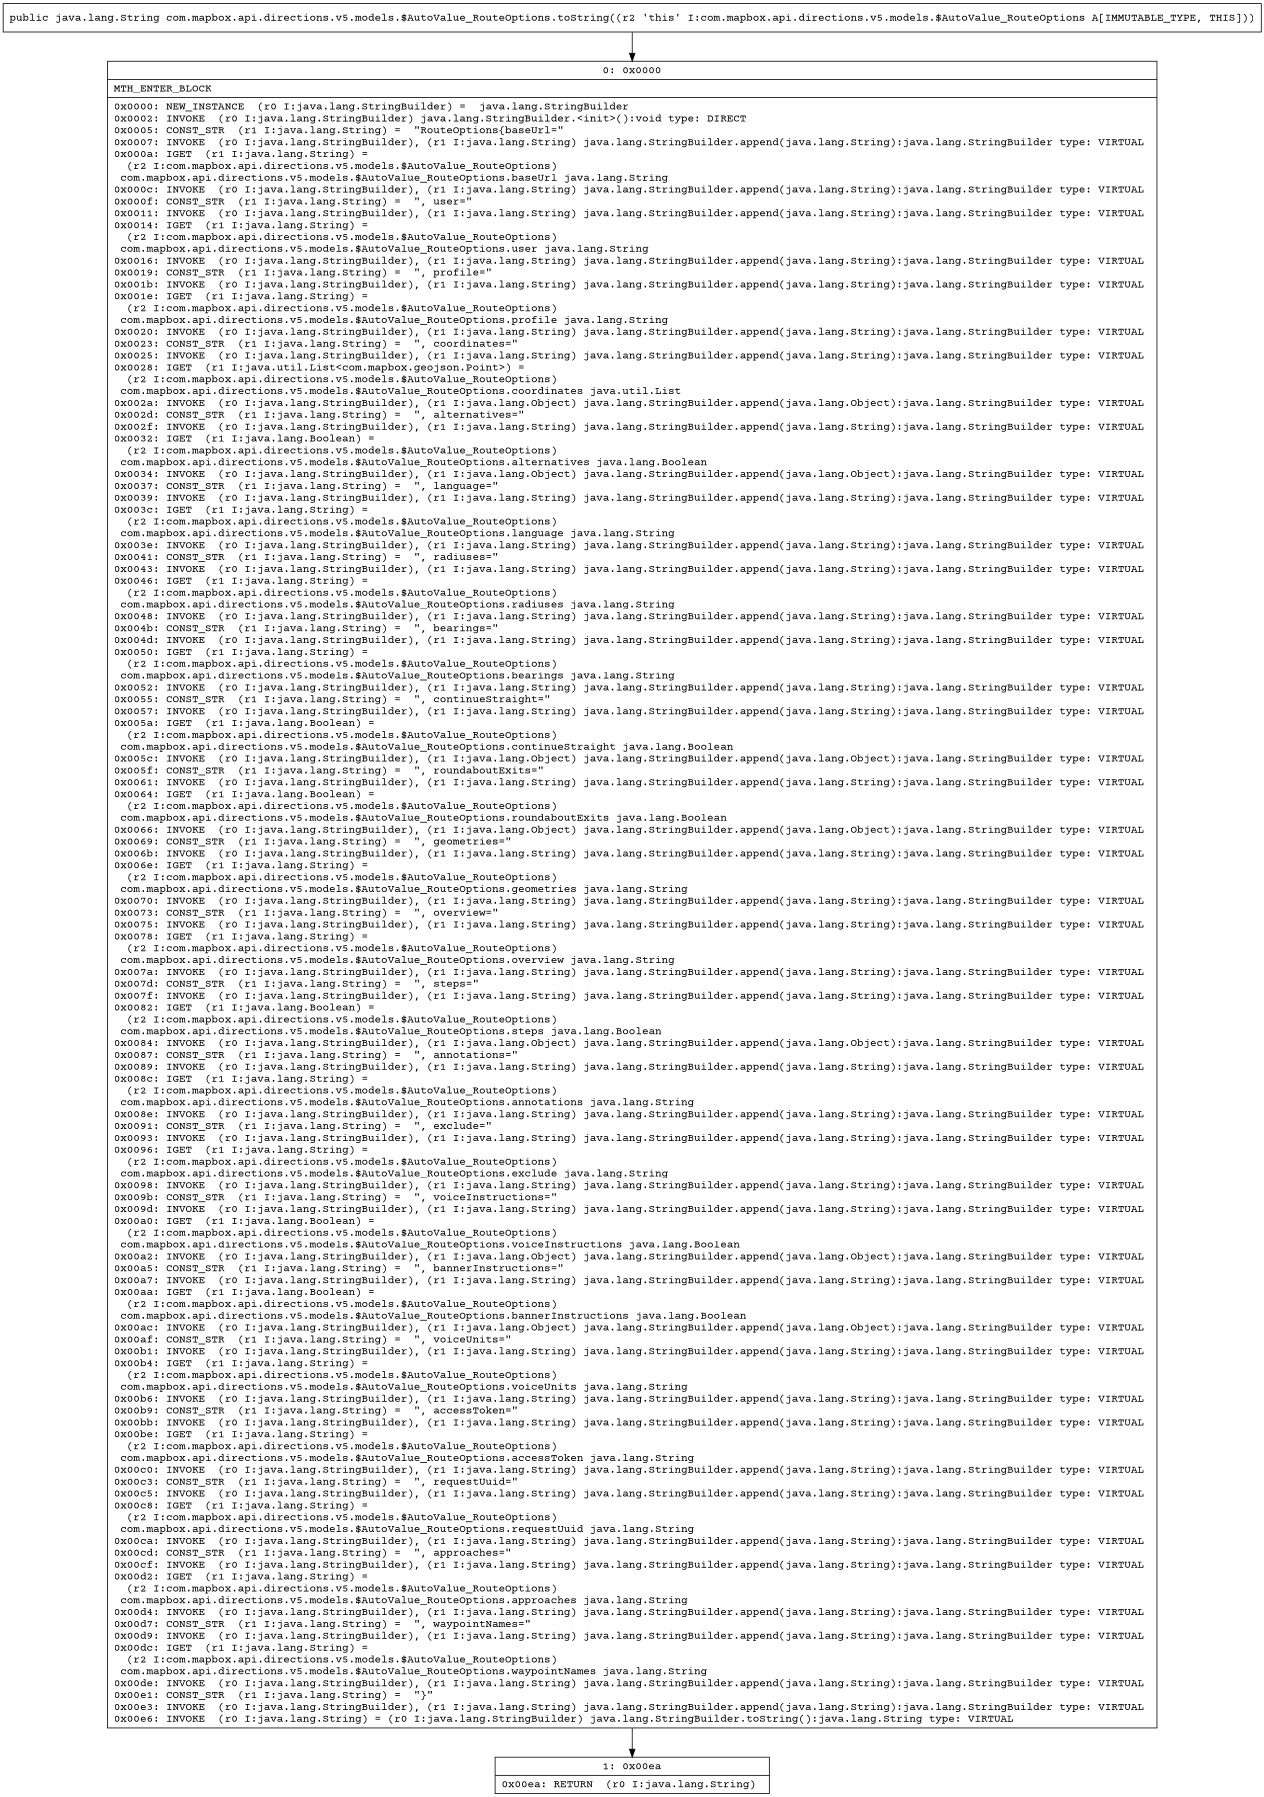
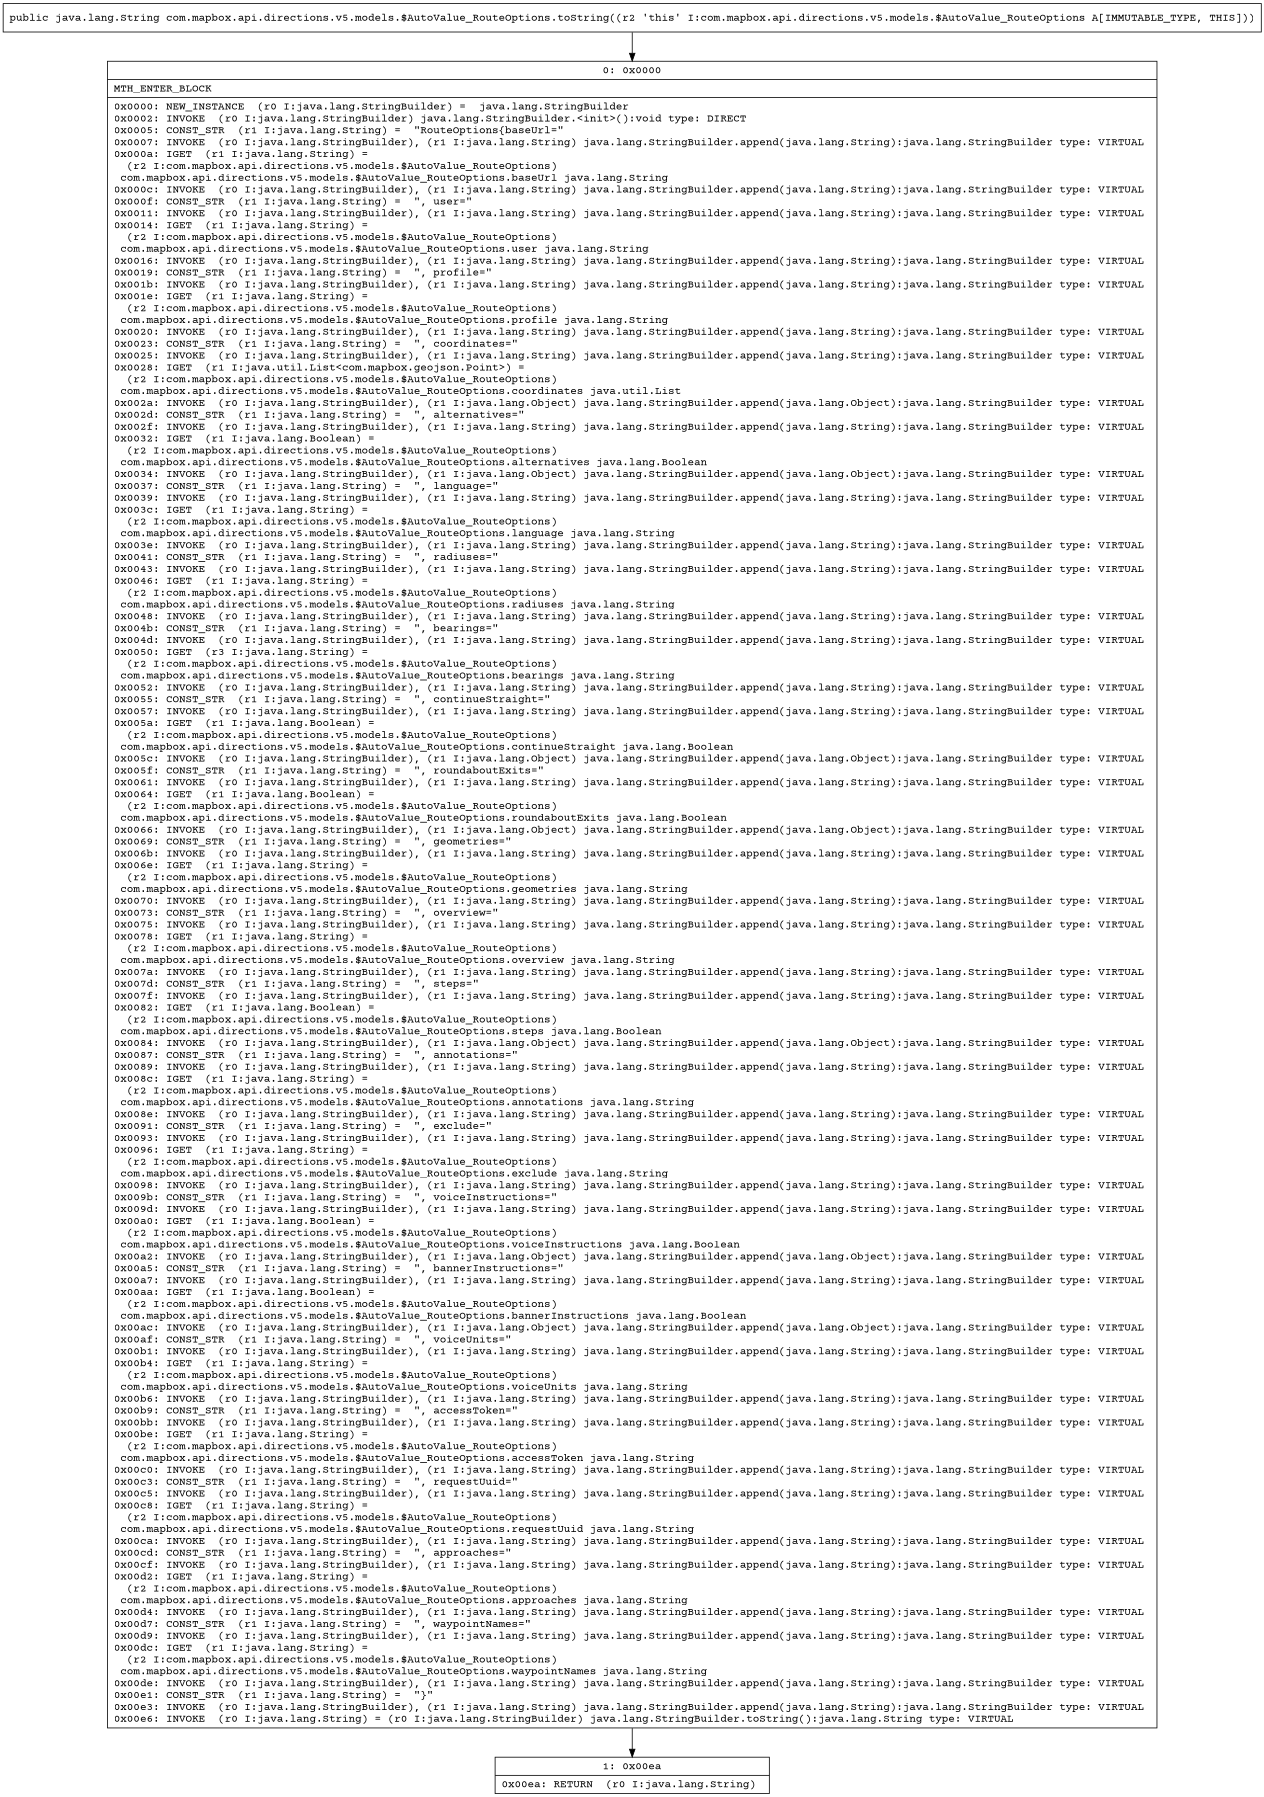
(245, 652) -> (245, 652)
